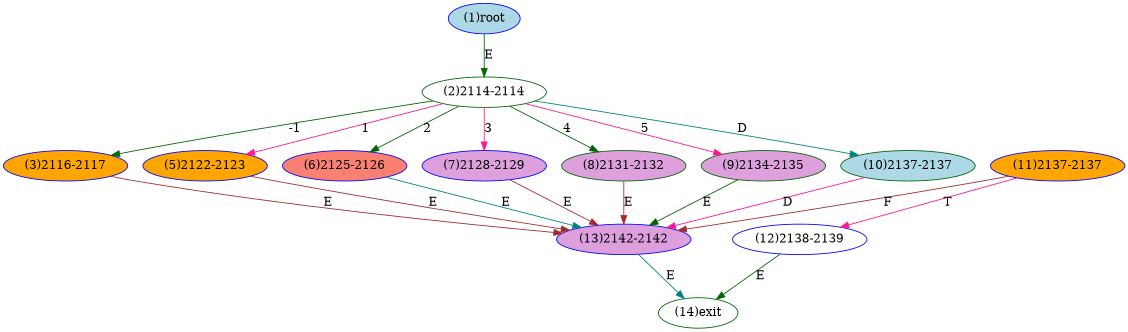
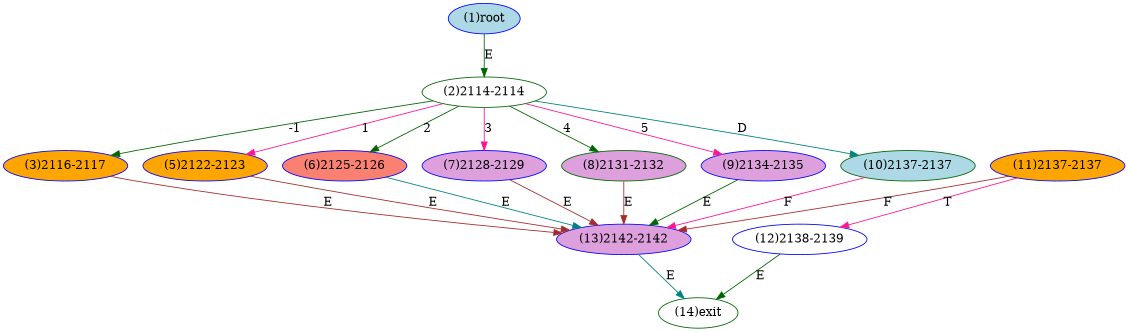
(763, 166) -> (763, 166)
(788, 203) -> (788, 203)
